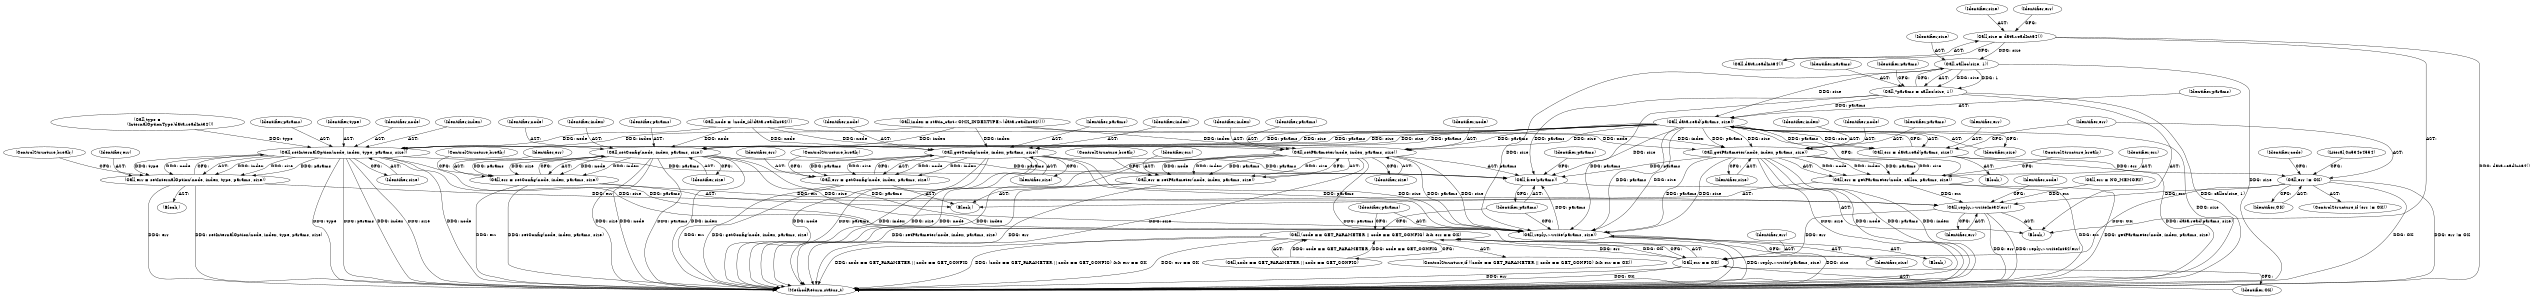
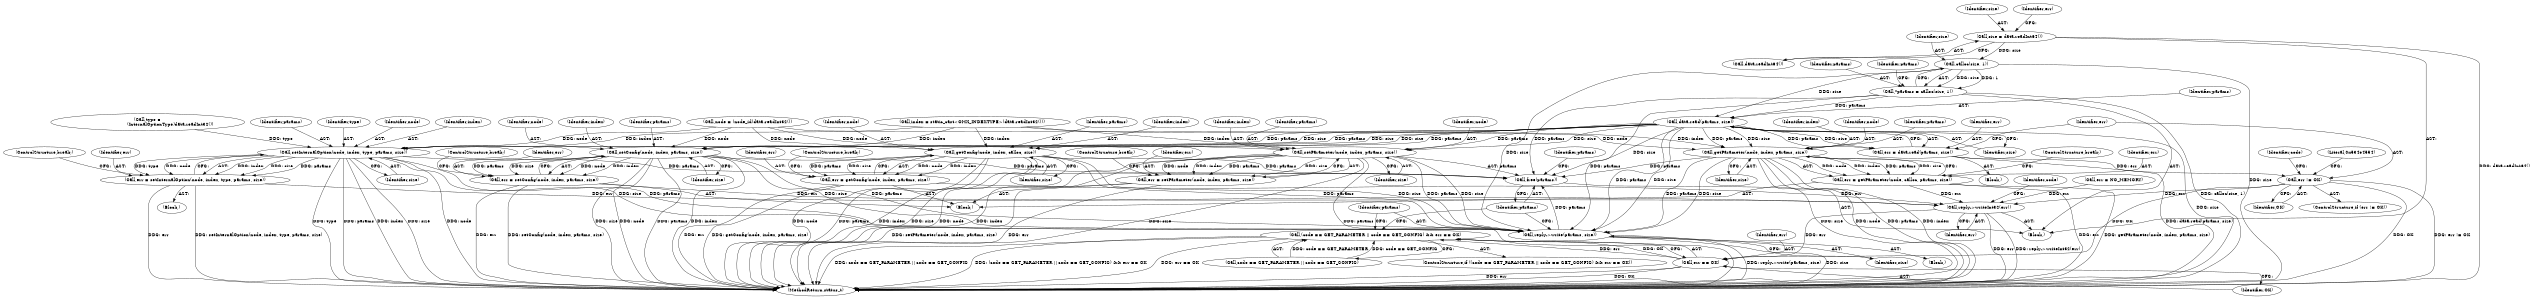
(990, 153) -> (990, 153)
(1837, 154) -> (1918, 161)
none -> (1439, 186)
